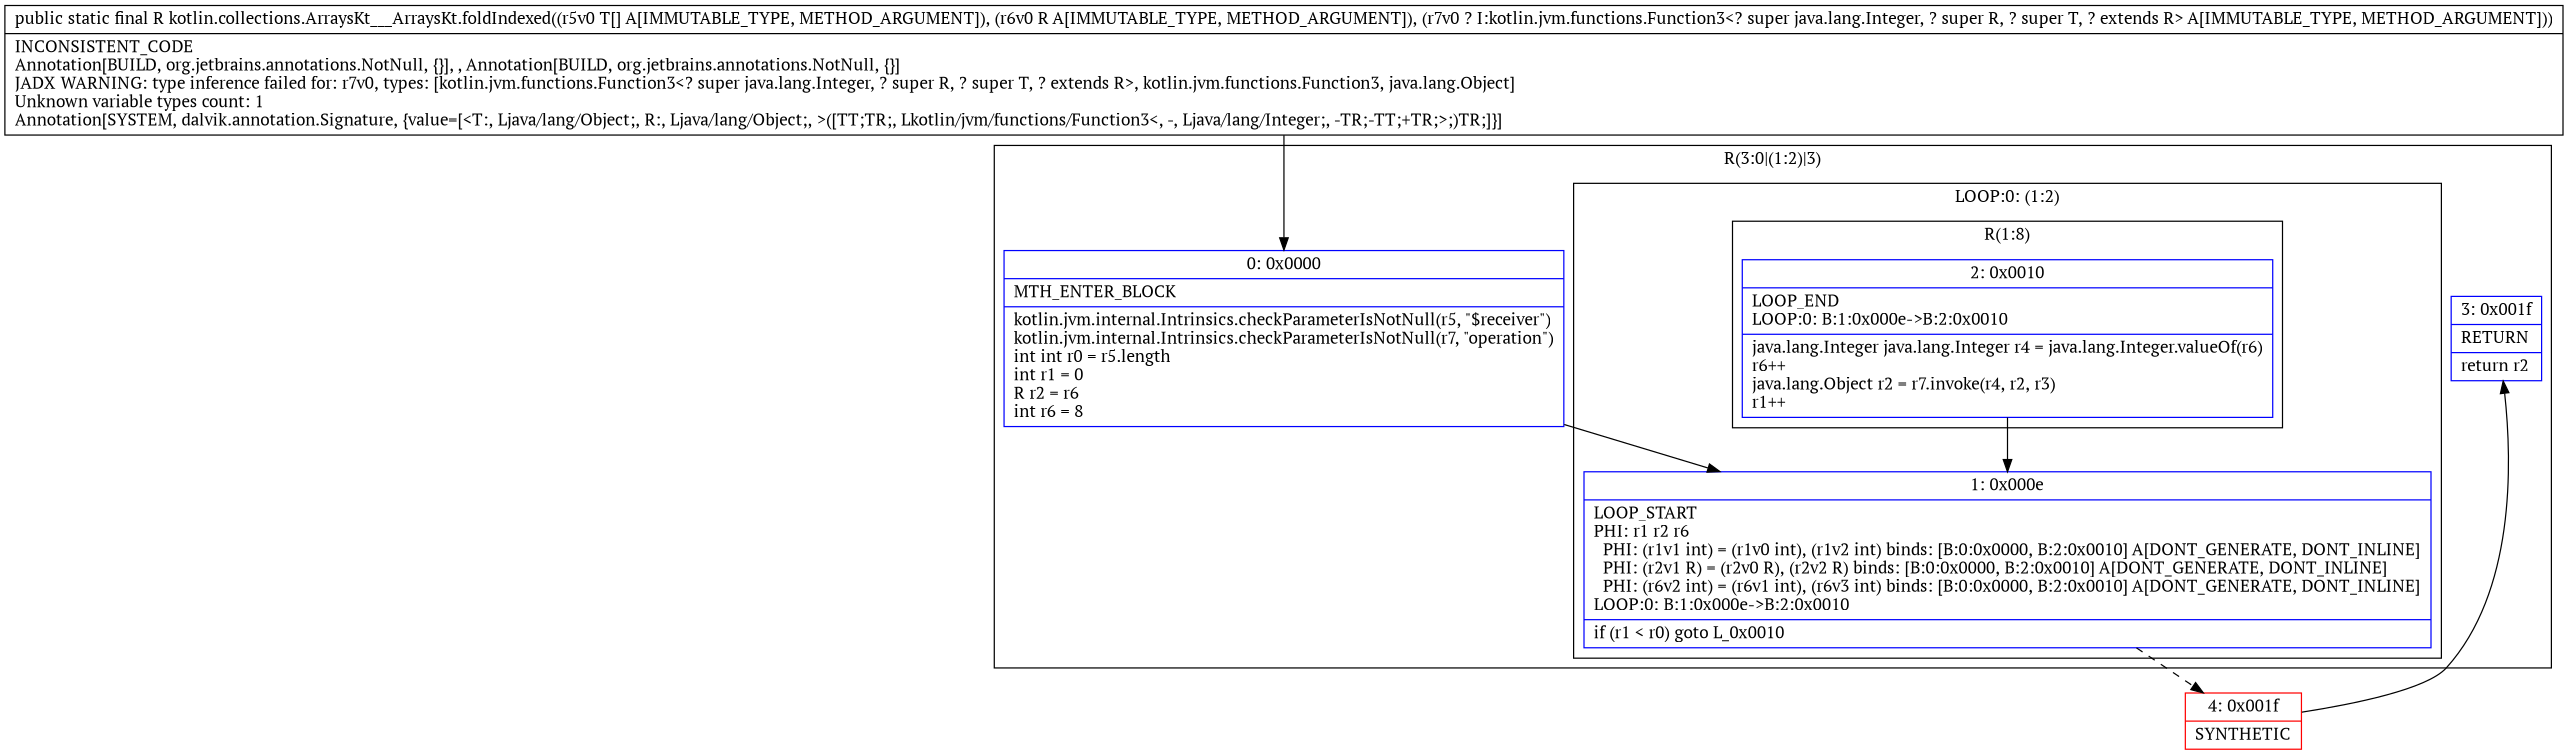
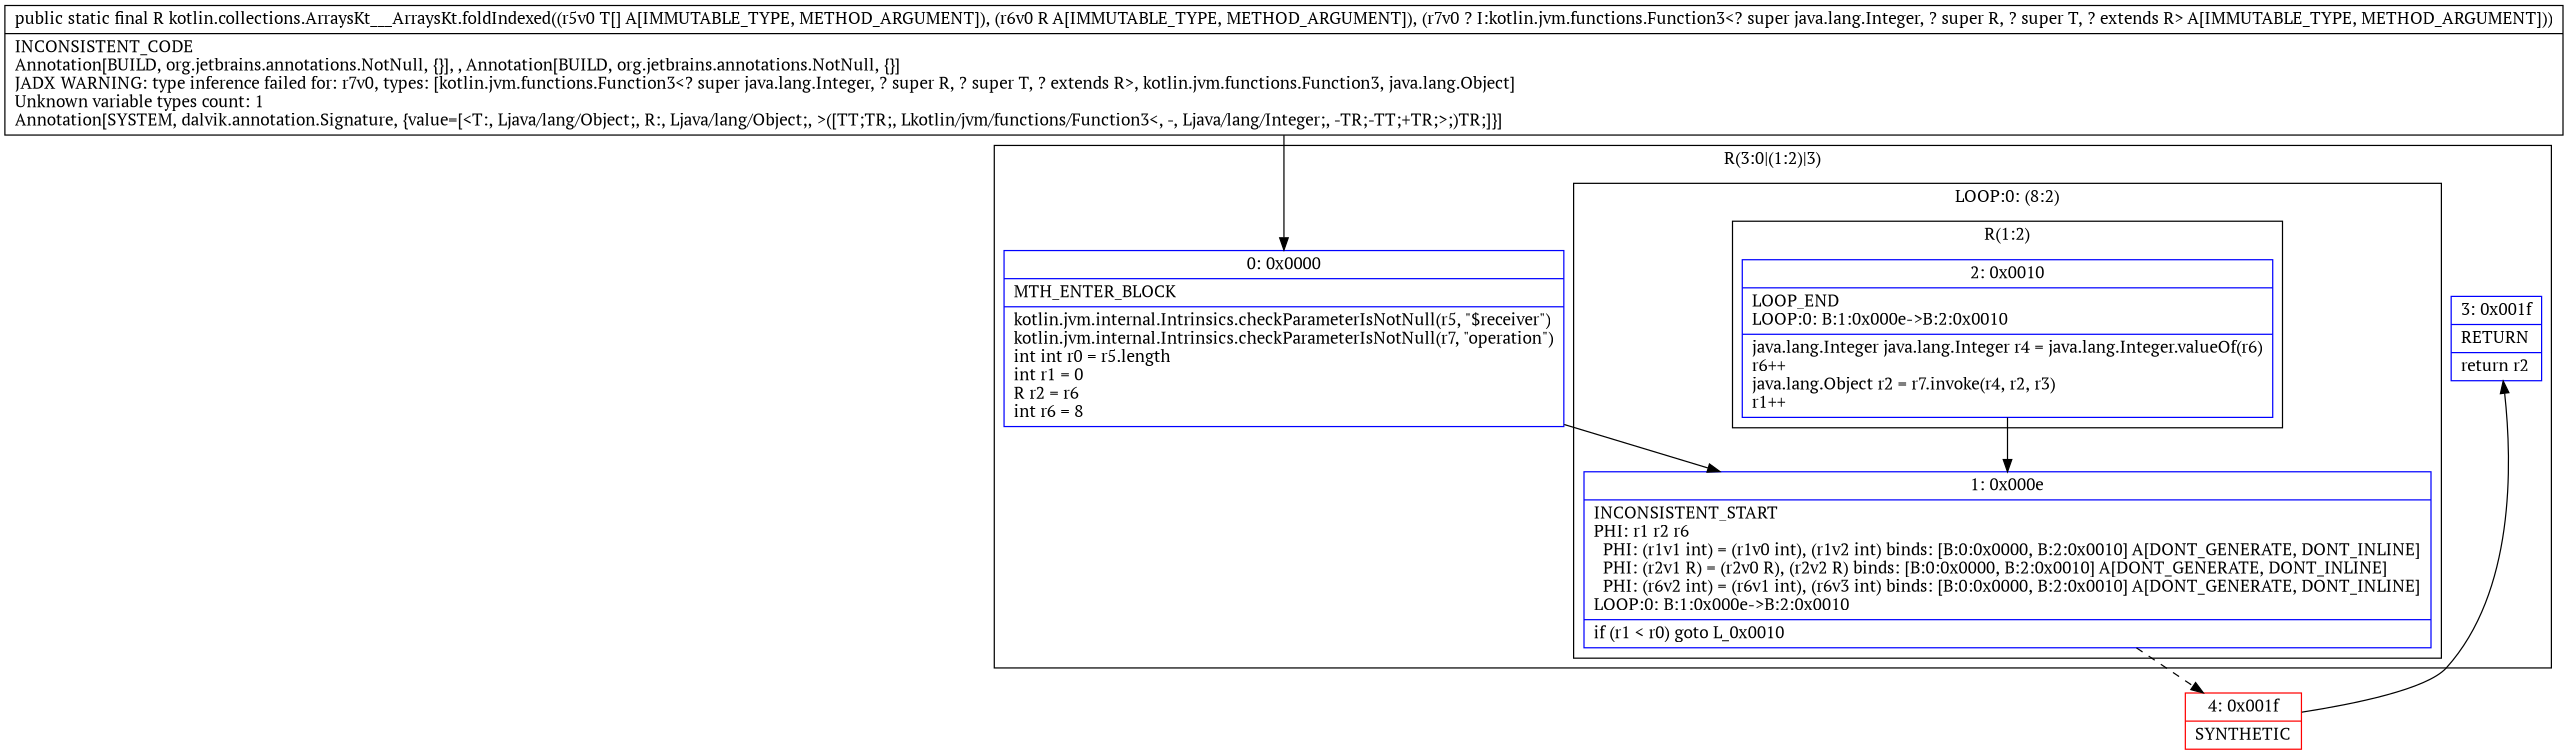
(2008, 197) -> (2008, 197)
(2008, 235) -> (2008, 235)
(1646, 513) -> (1686, 513)
